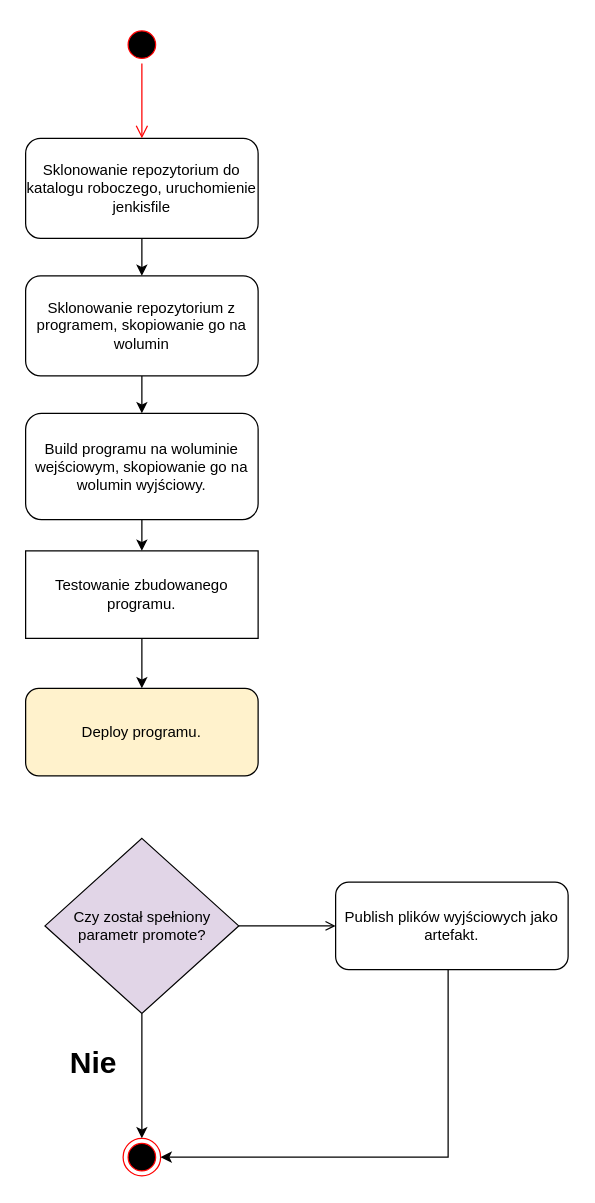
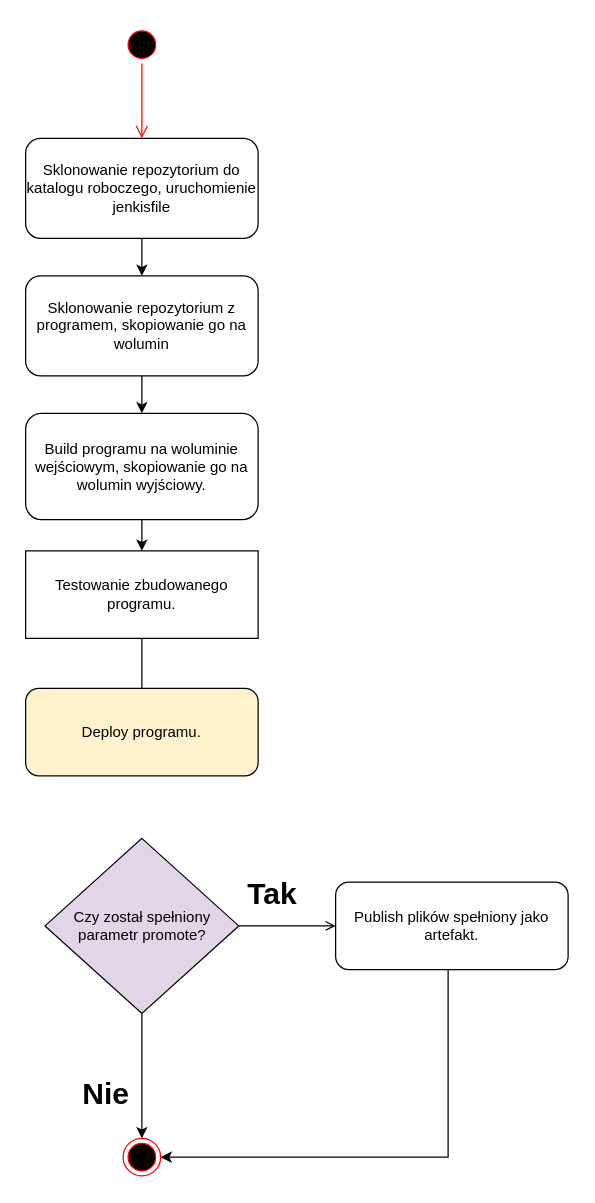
(142, 678) -> (142, 681)
none -> (271, 894)
(452, 926) -> (452, 926)
(93, 1063) -> (106, 1094)
